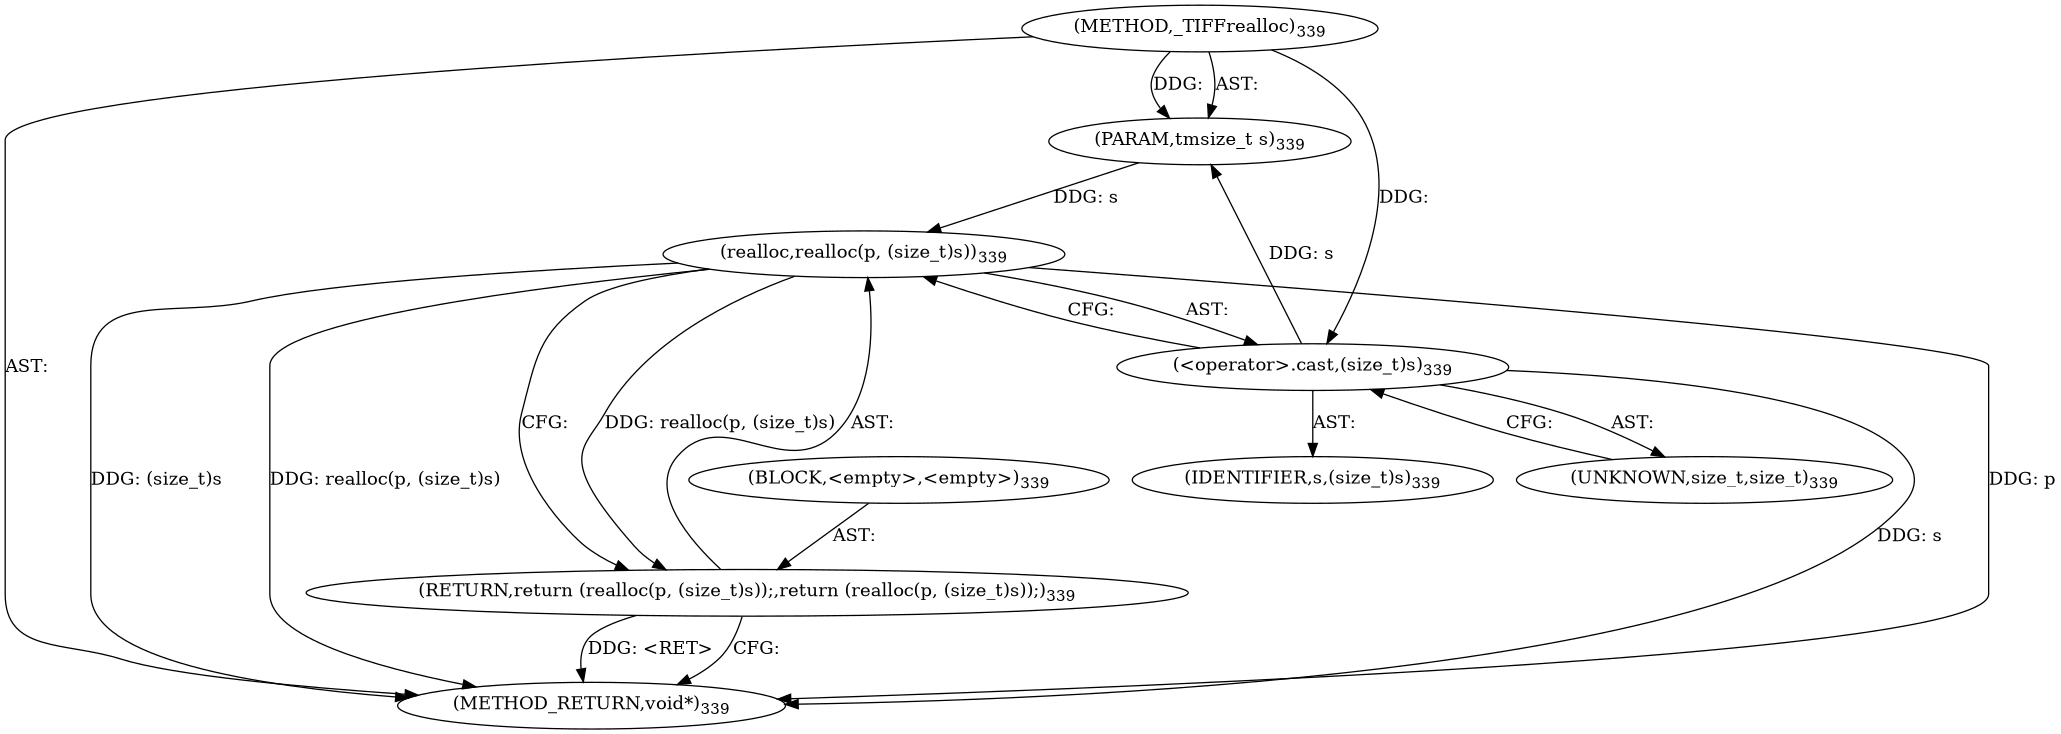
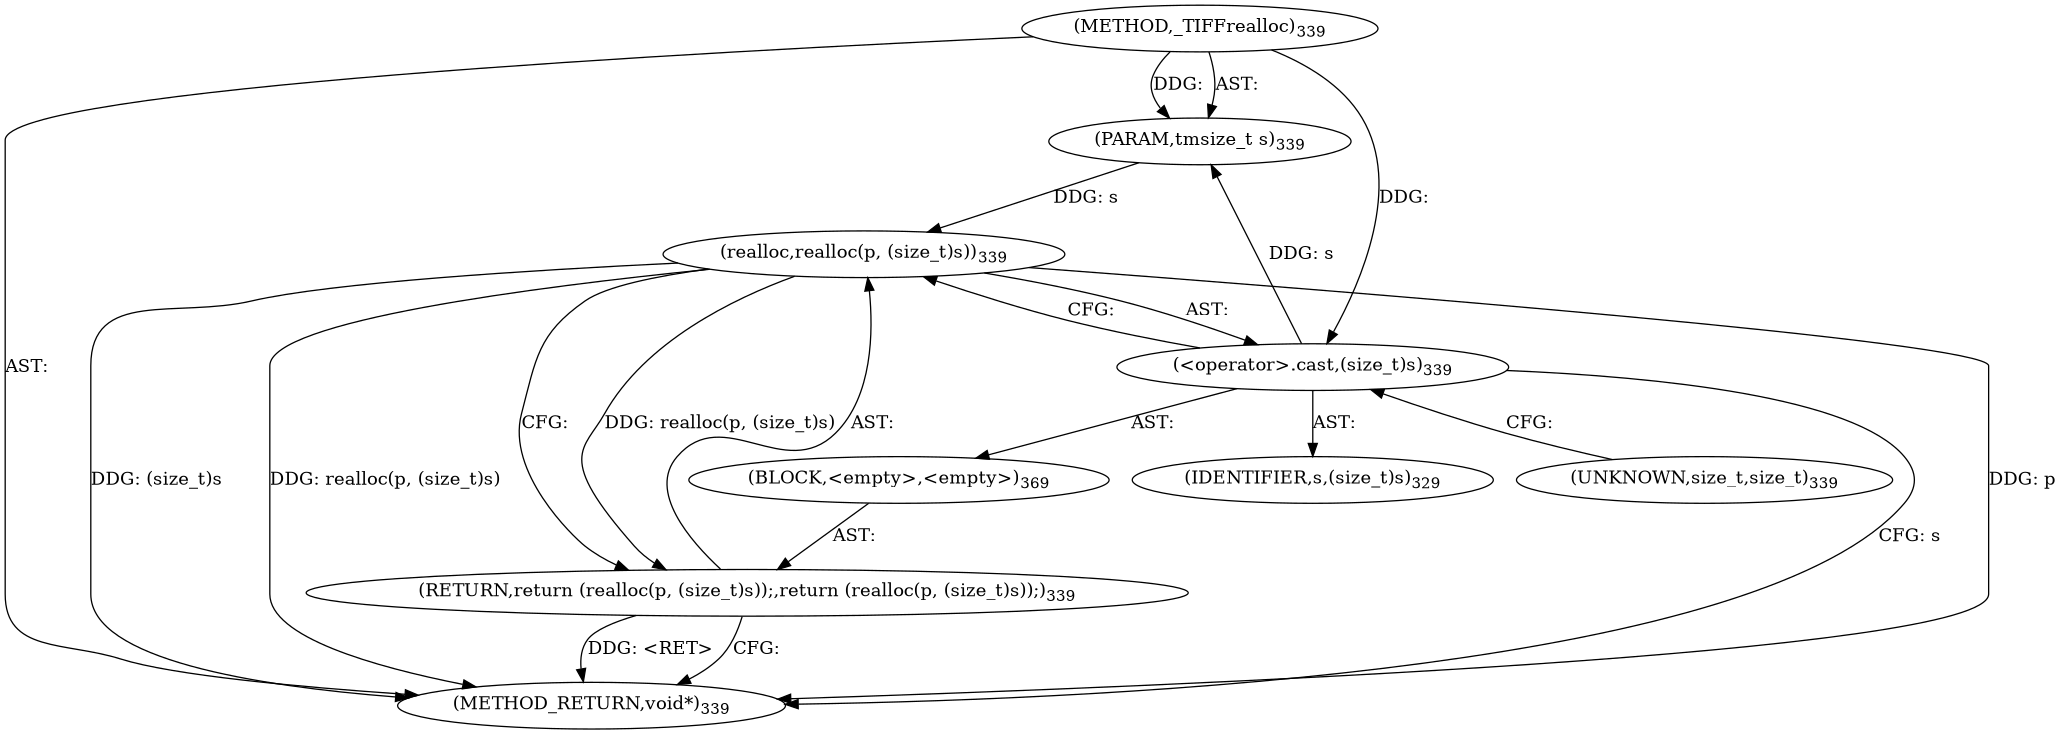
(1549, 409) -> (1113, 422)
(1035, 478) -> (1035, 478)
(1426, 478) -> (1426, 478)
(1910, 536) -> (1910, 536)
